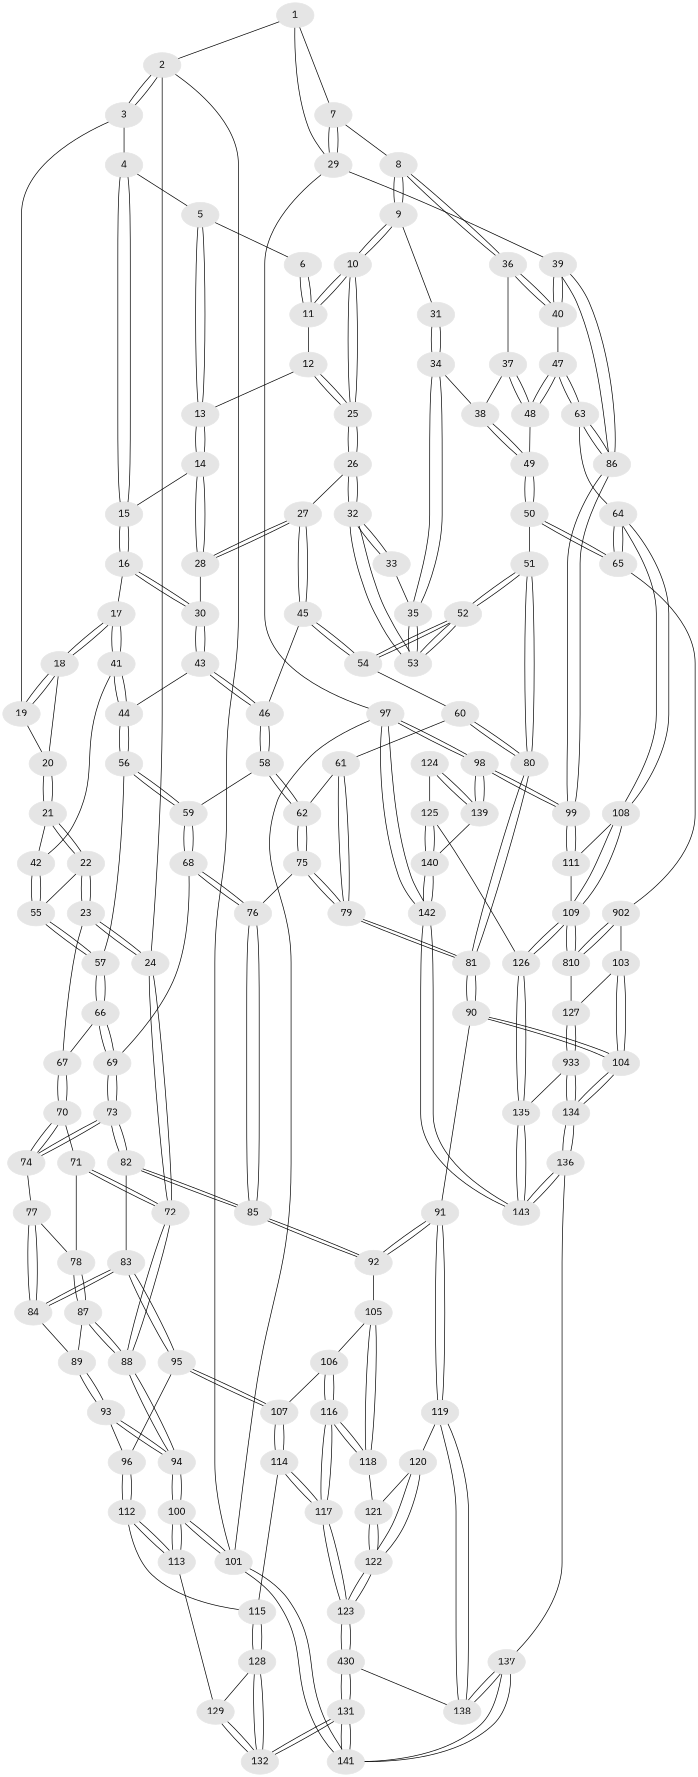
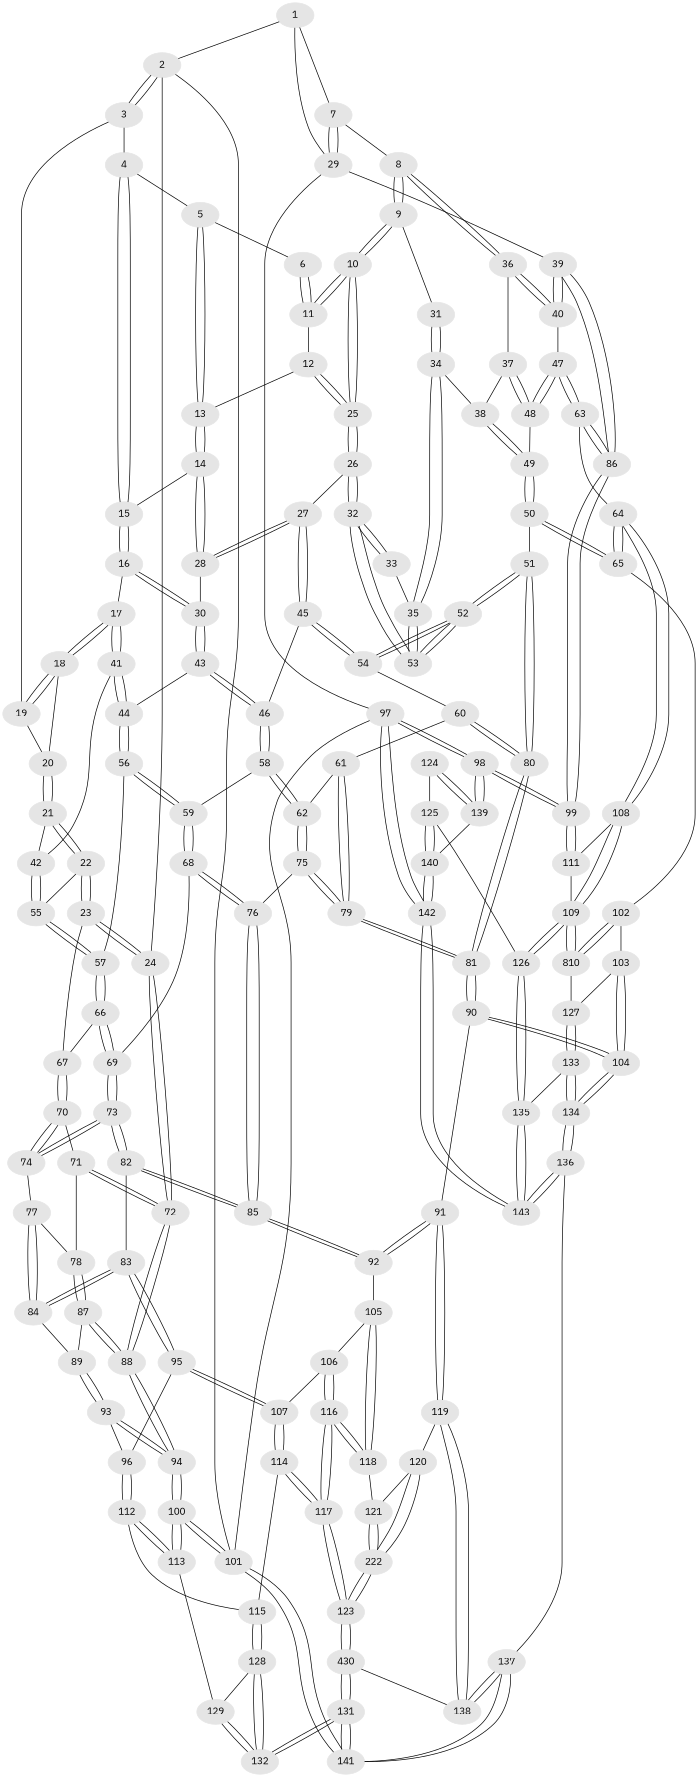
(621, 913) -> (621, 913)
(571, 1063) -> (571, 1063)
(374, 1562) -> (374, 1562)
